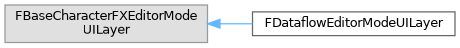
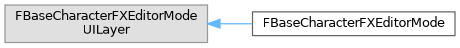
(354, 24) -> (354, 24)
